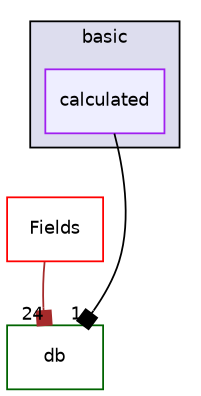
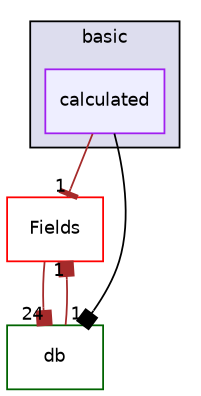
none -> (82, 161)
none -> (67, 302)
